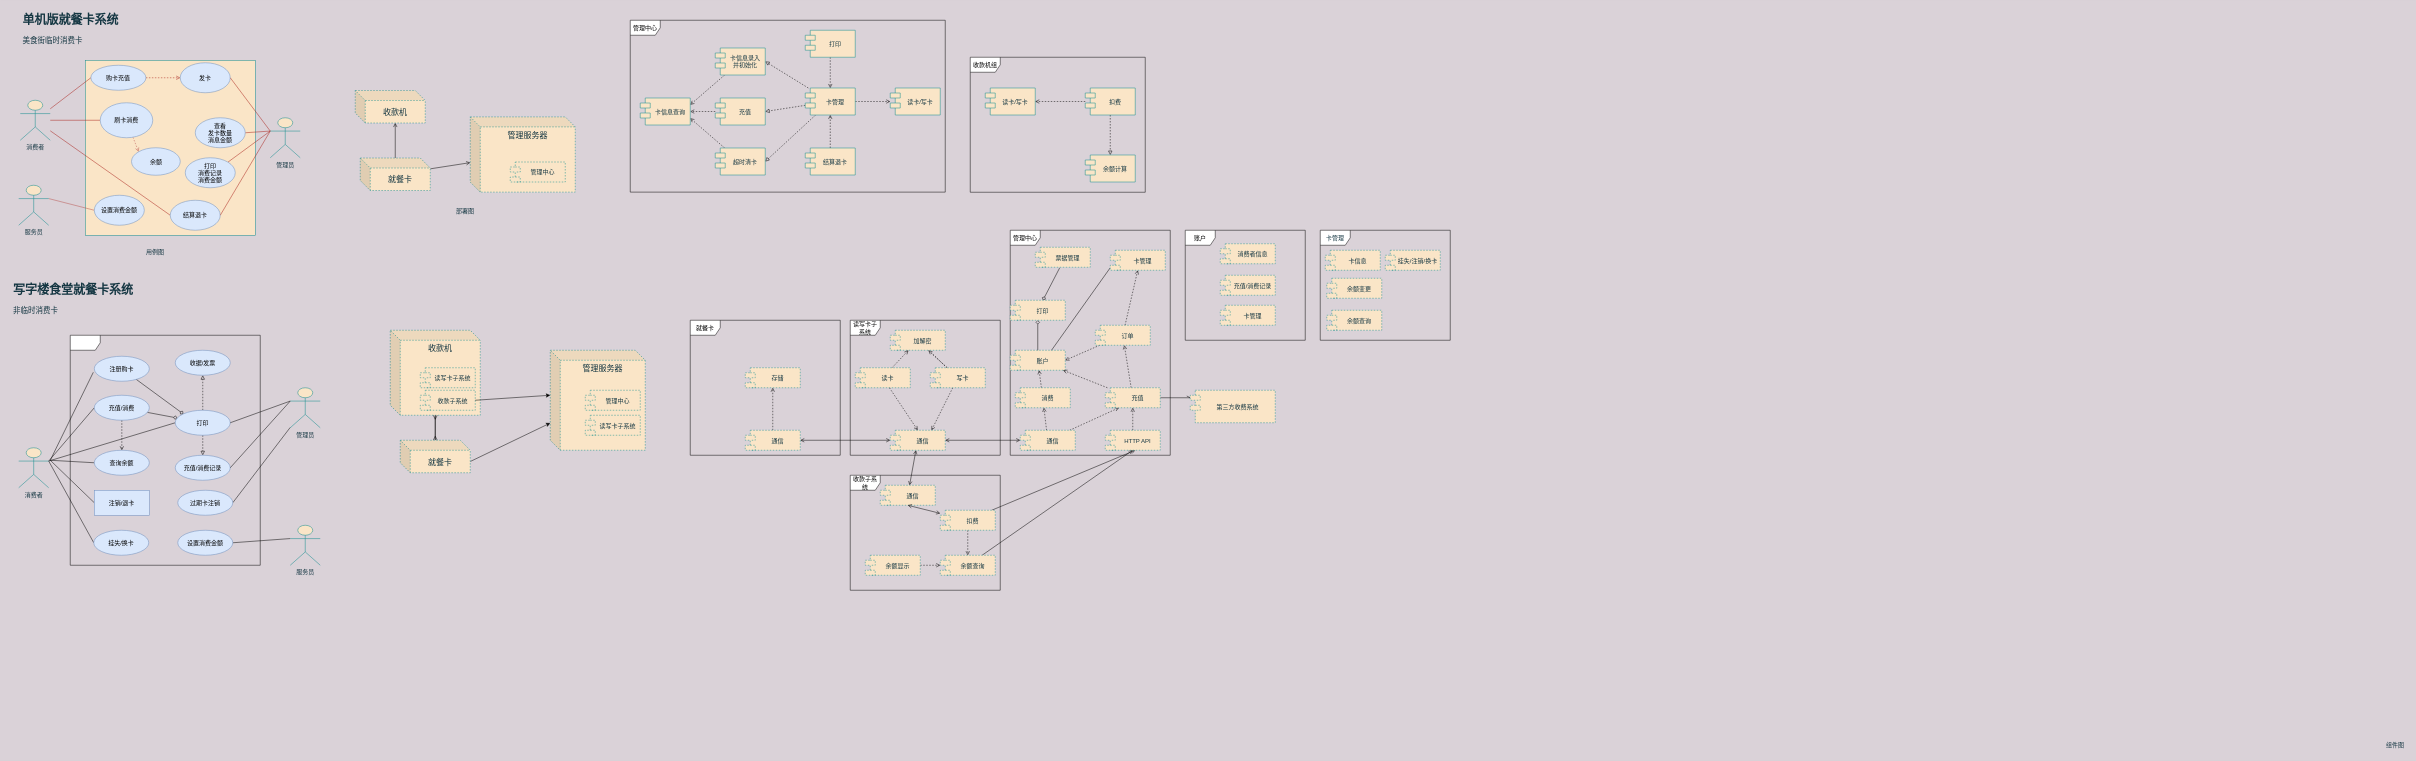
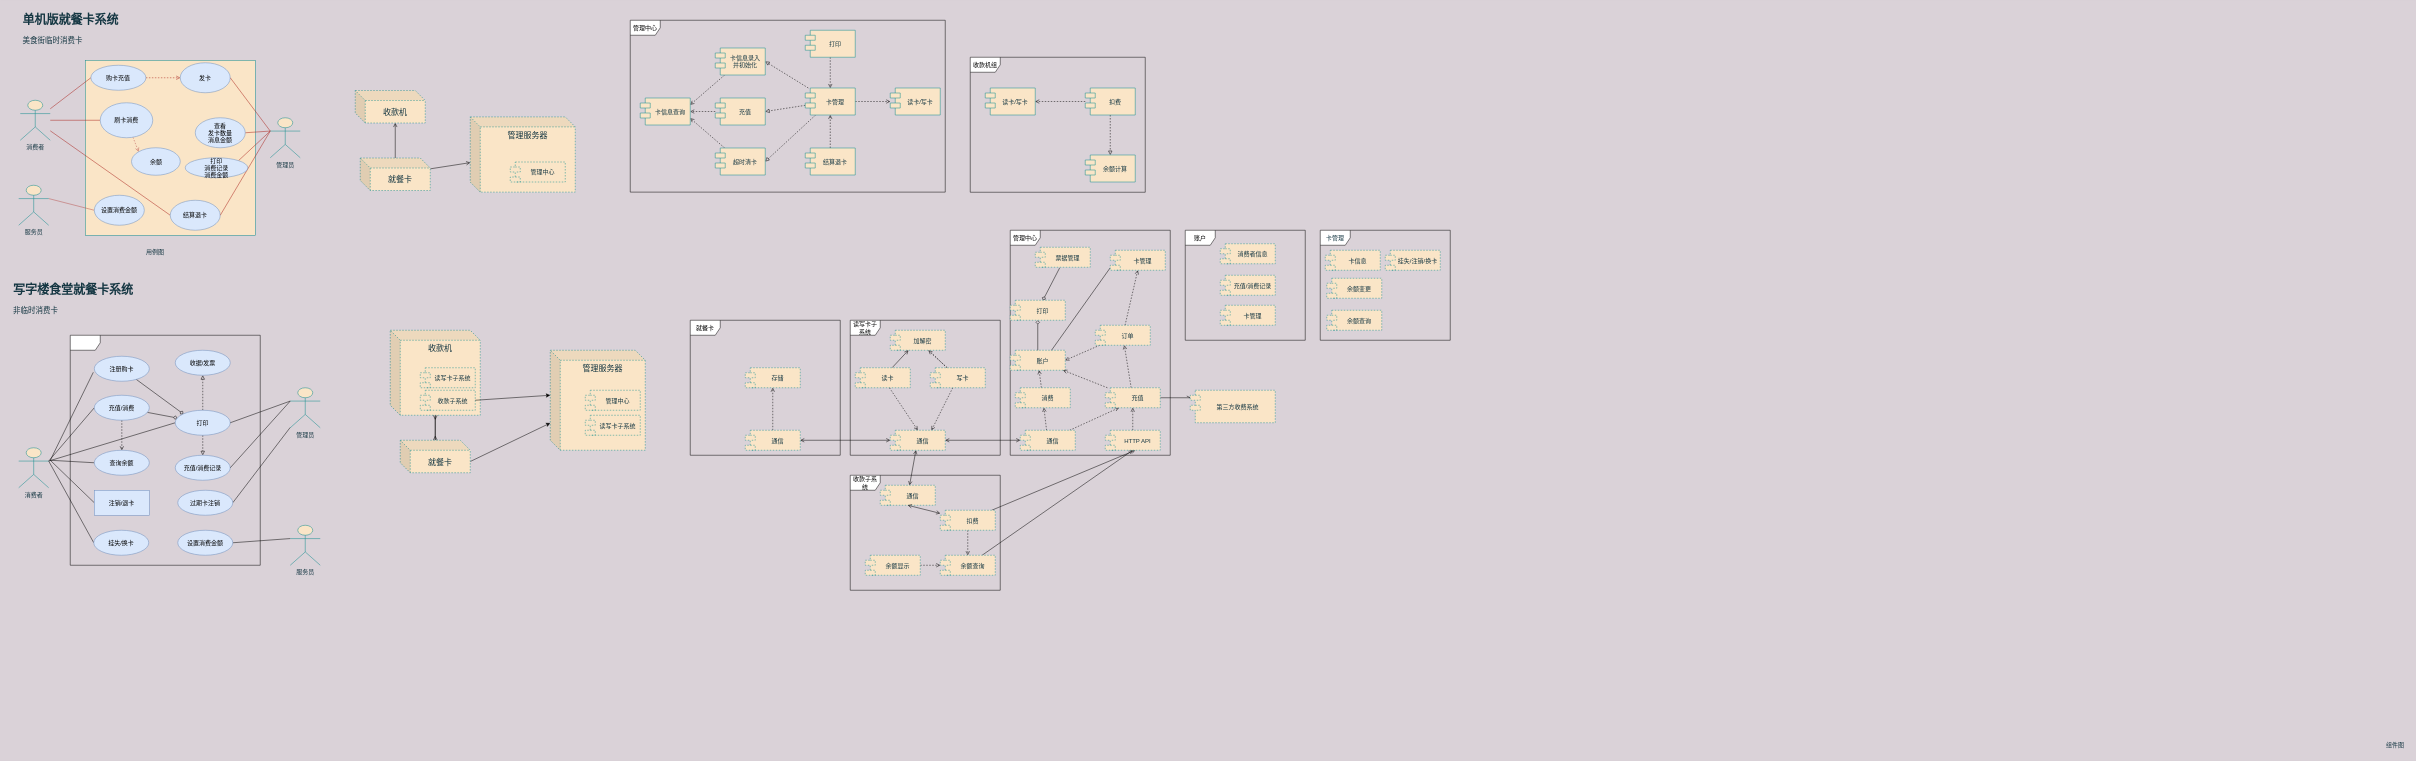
(210, 173) -> (217, 168)
(465, 211) -> none
(900, 359) -> (900, 359)
